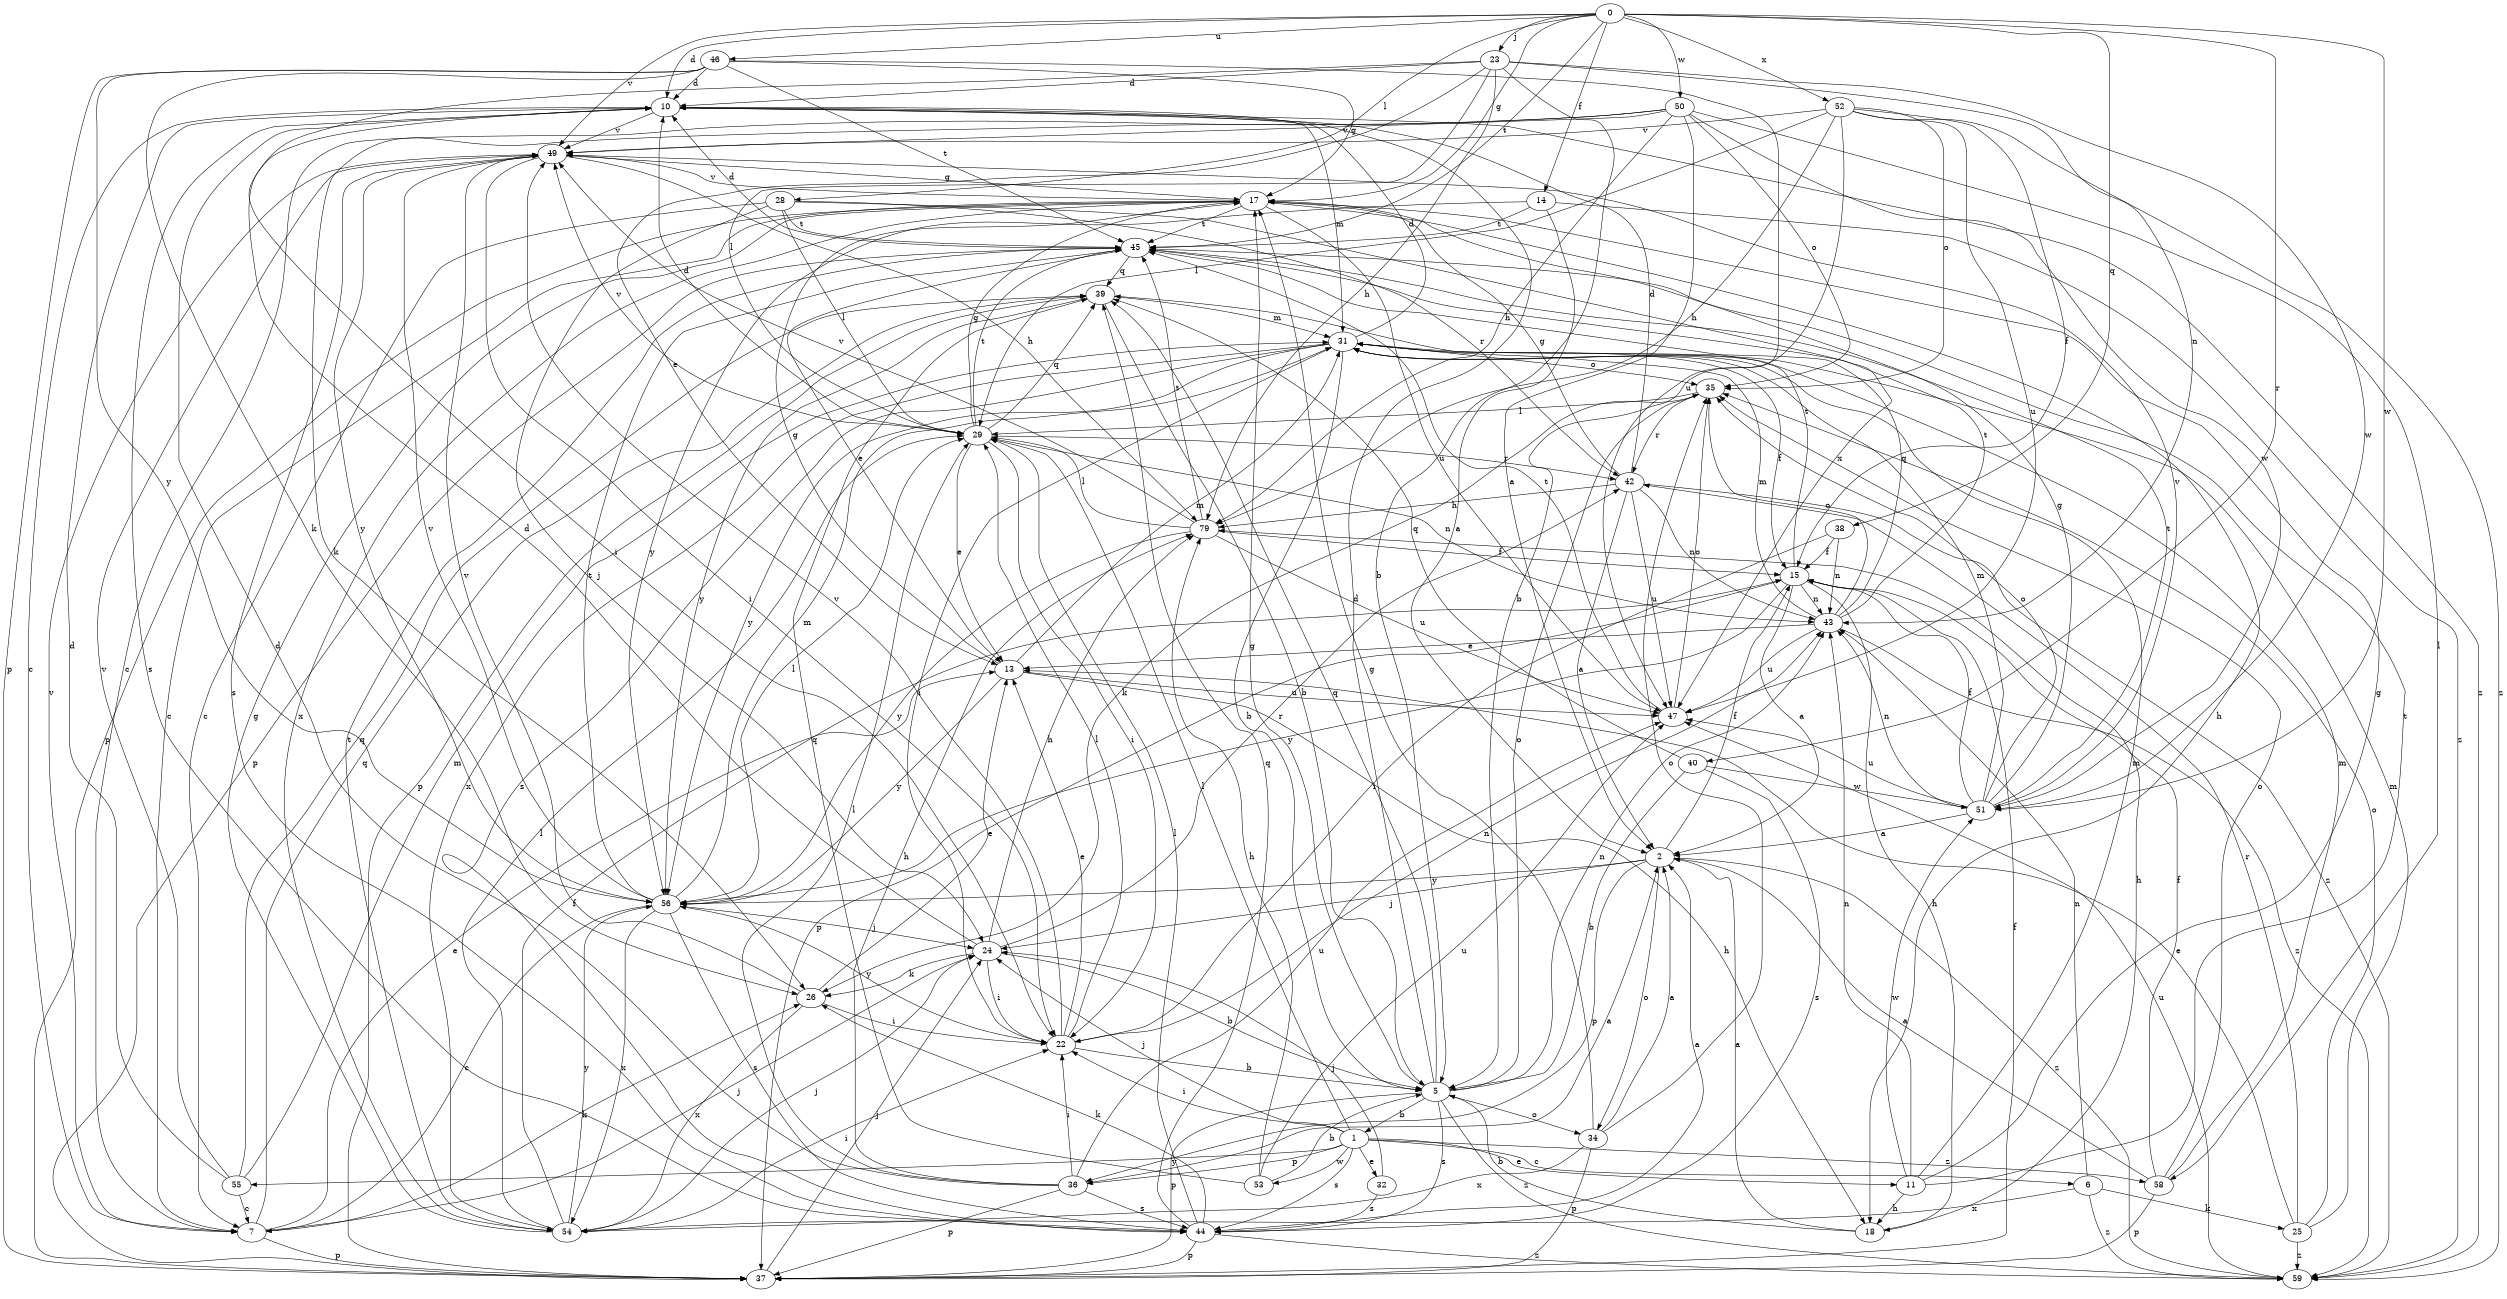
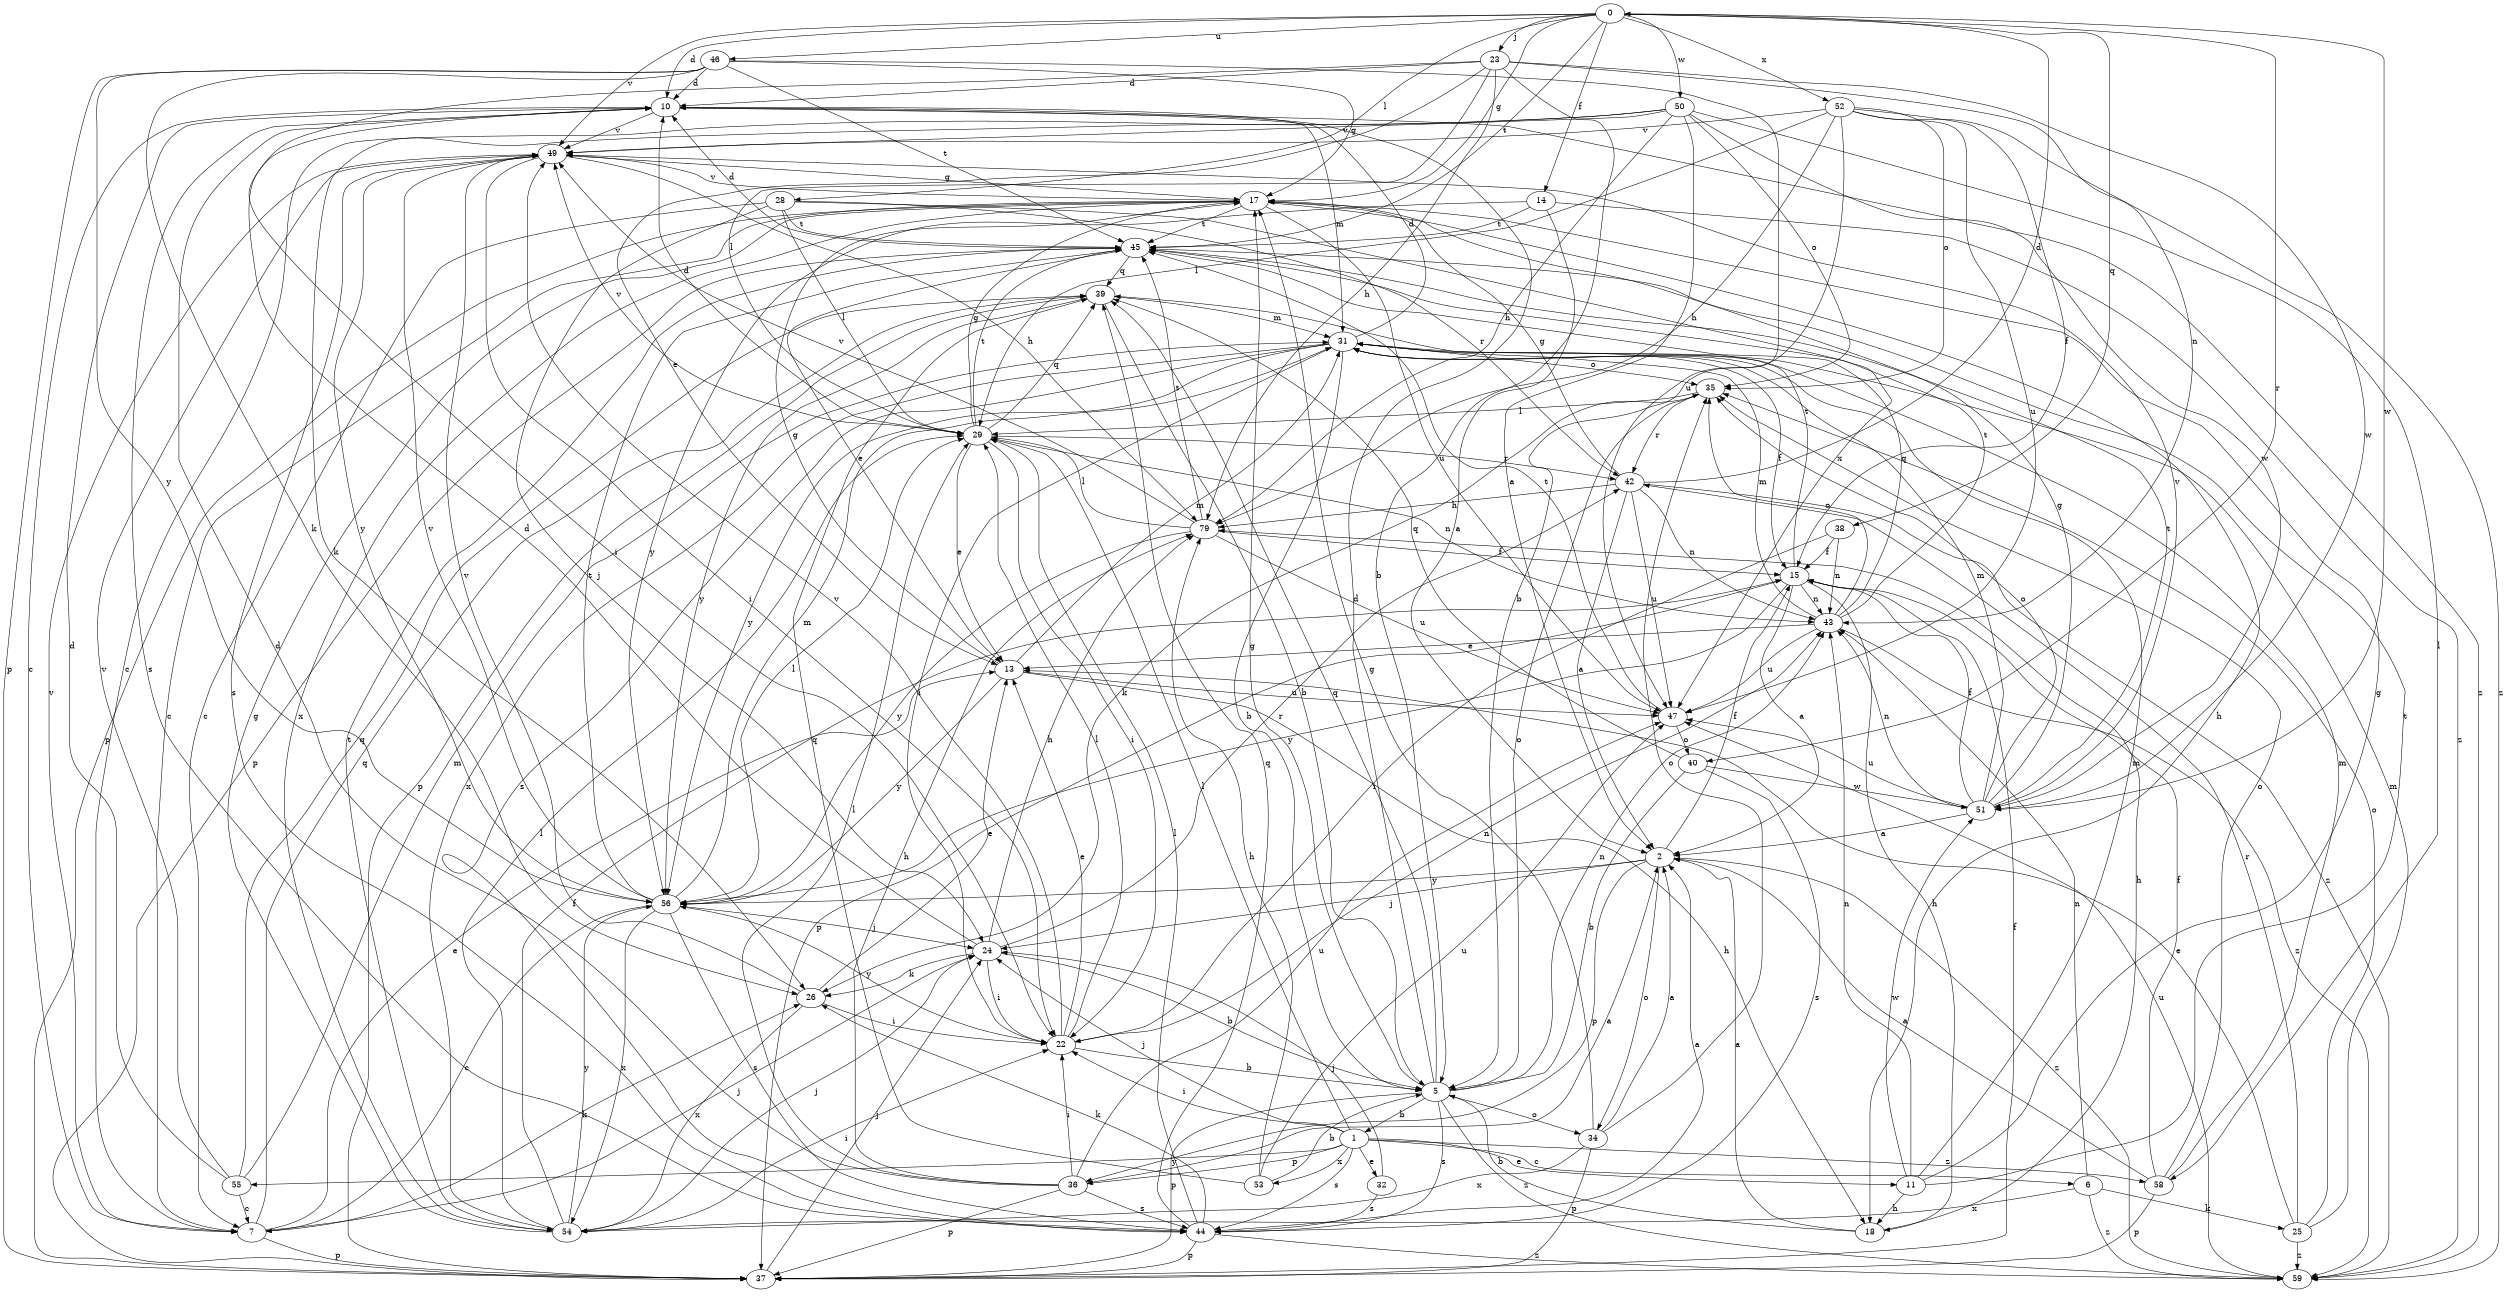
(1385, 131) -> (2045, 184)
(1696, 548) -> (1682, 738)
(1340, 1162) -> (1340, 1162)
